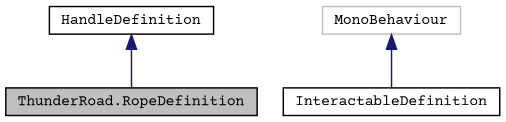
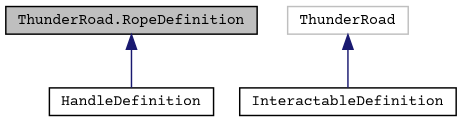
(392, 20) -> (348, 20)
(131, 69) -> (131, 69)
